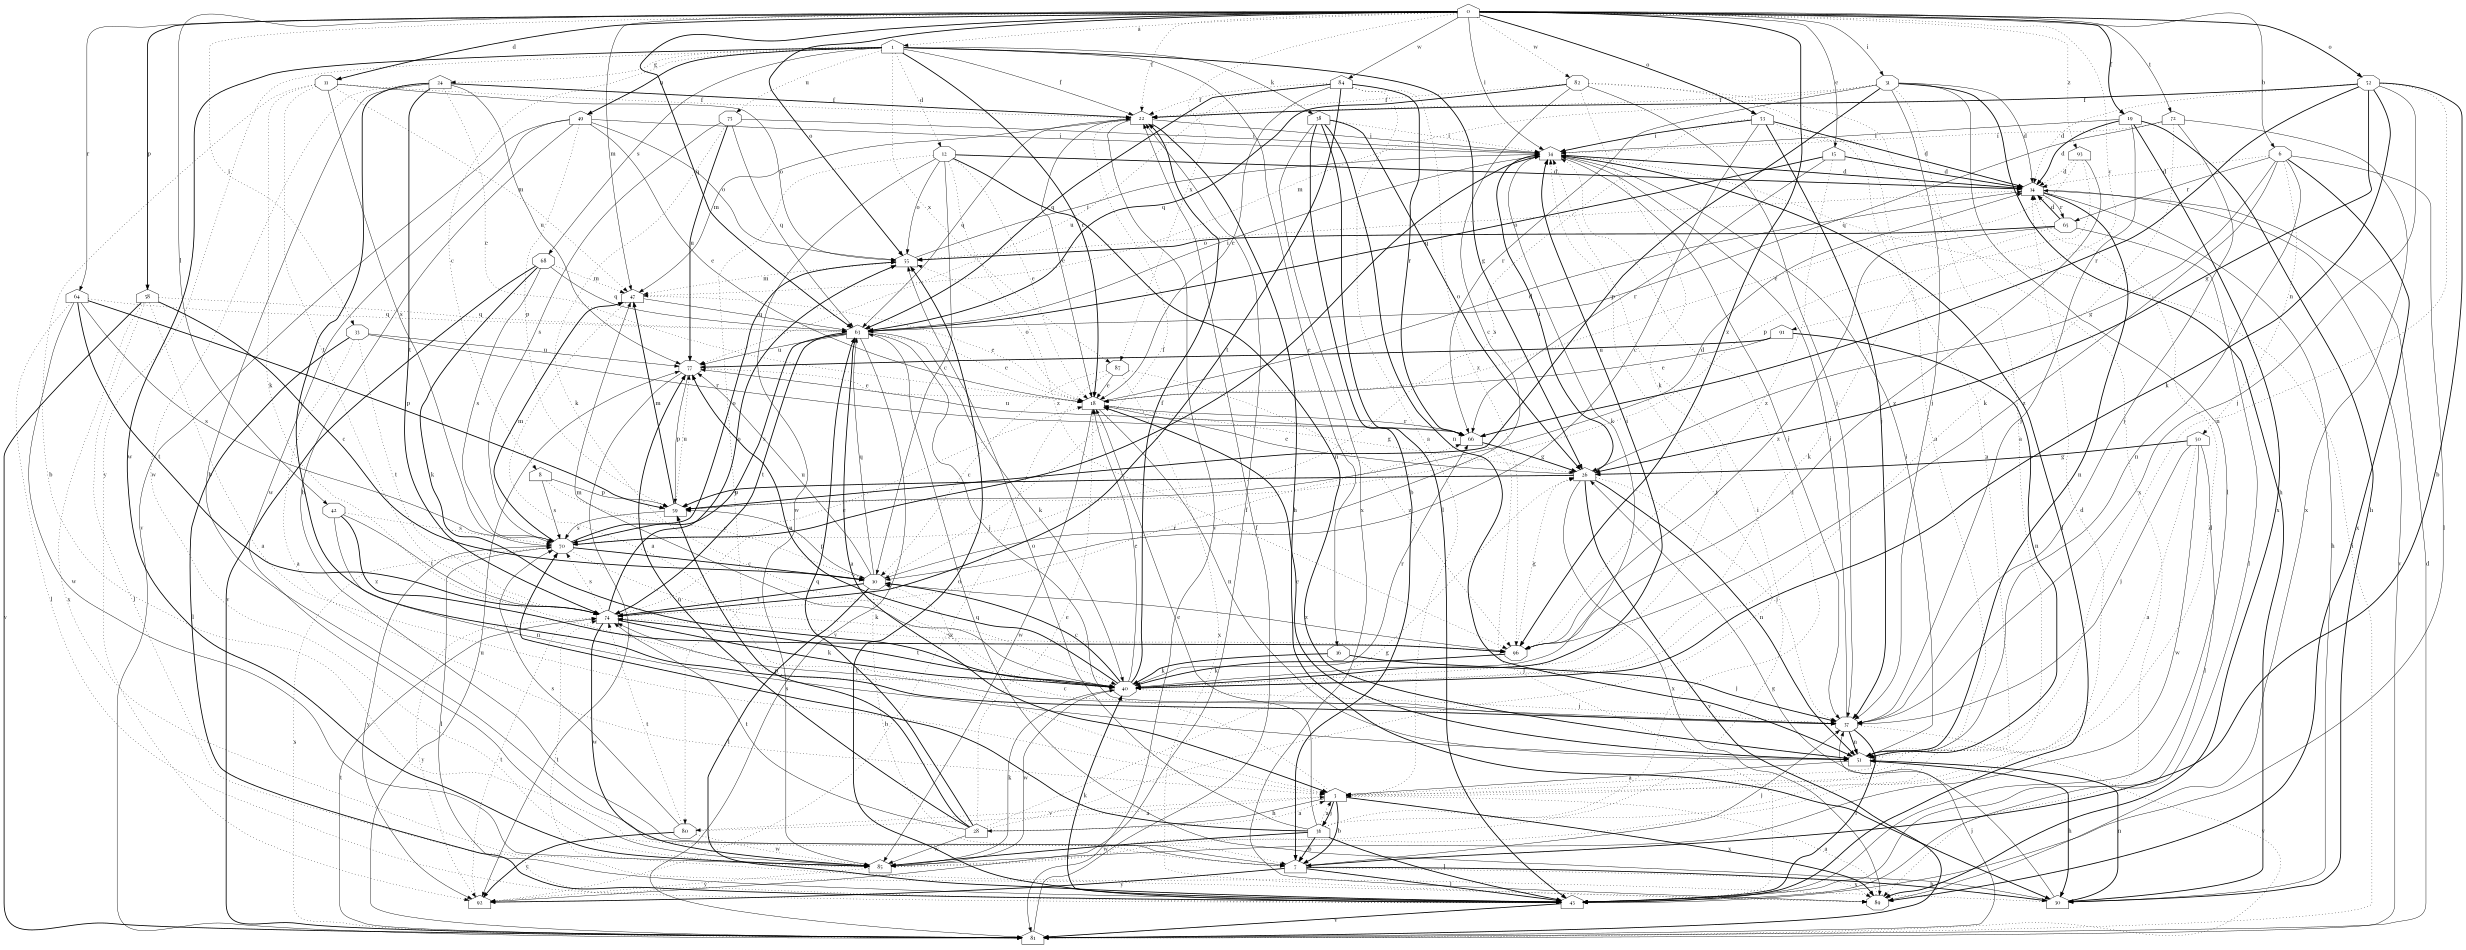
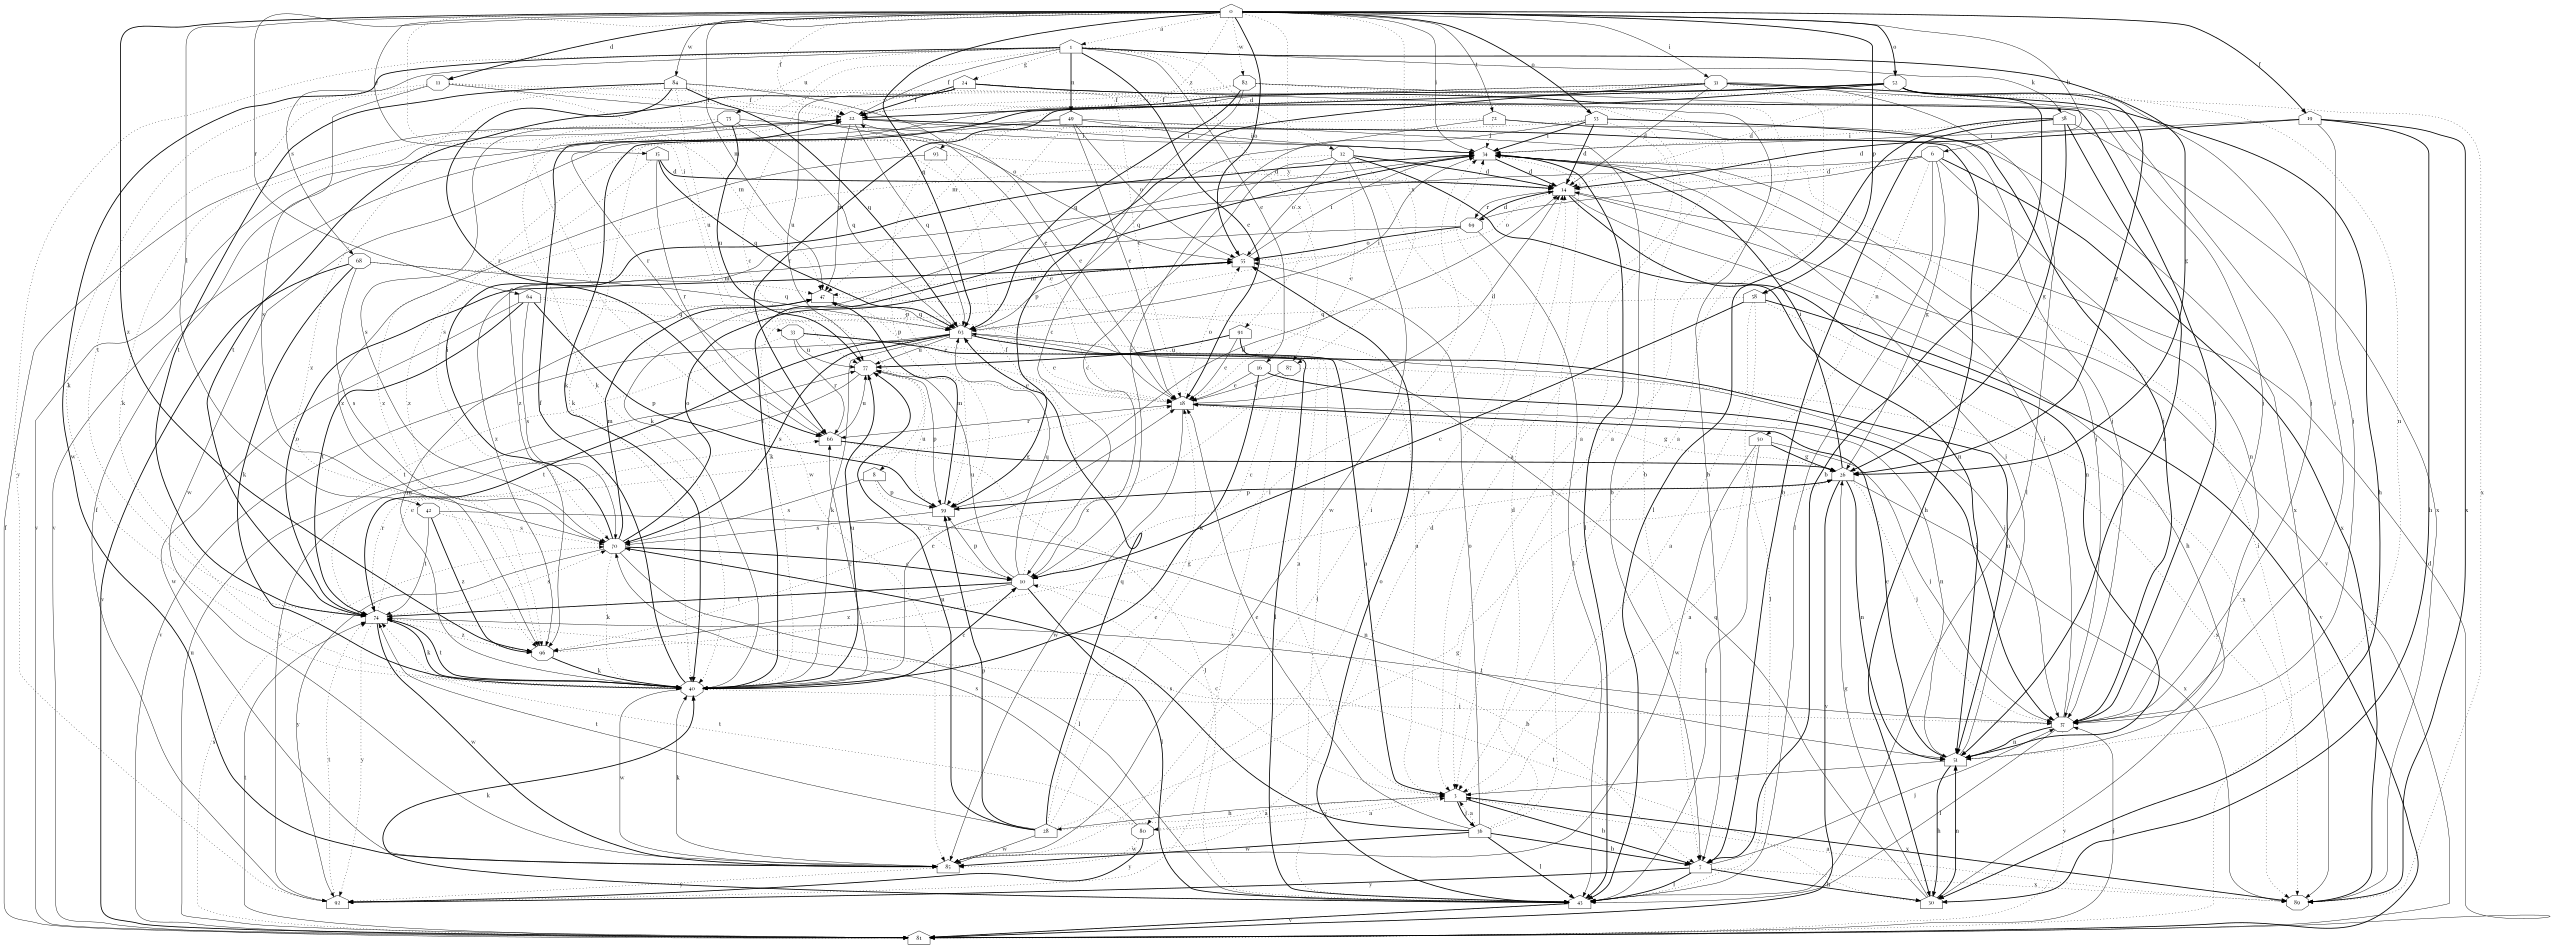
(2066, 225) -> (1472, 225)
(1459, 297) -> (2045, 297)
(1362, 458) -> (1225, 388)
(1783, 883) -> (1856, 868)
